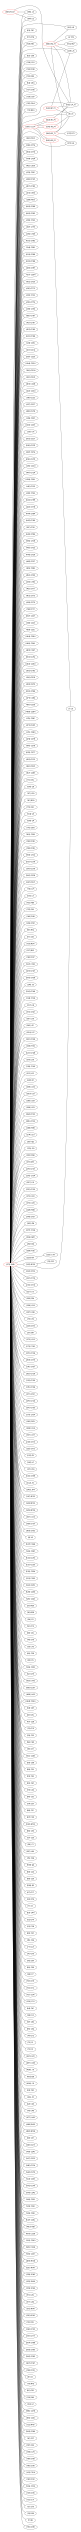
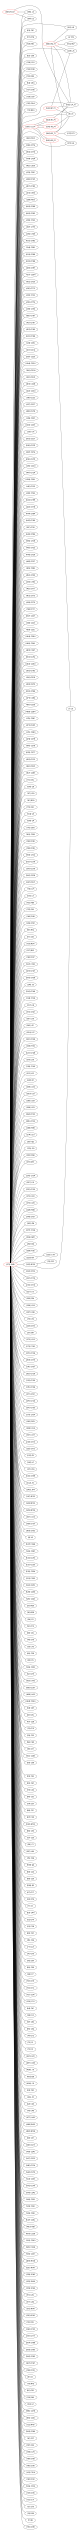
(30, 1169) -> none
(30, 1770) -> none
